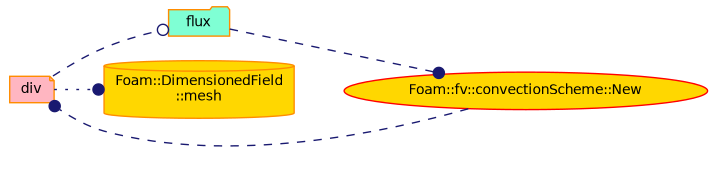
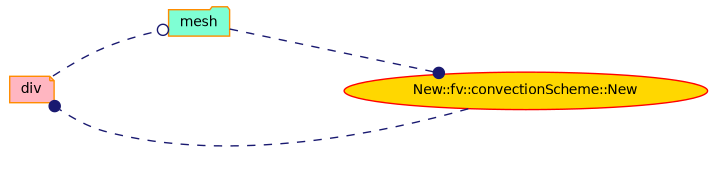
(199, 23) -> (199, 23)
(199, 89) -> none
(526, 91) -> (526, 91)
